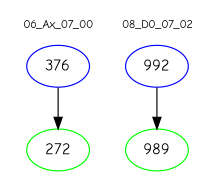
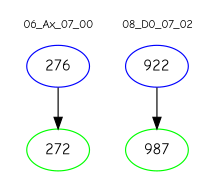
(58, 66) -> (58, 66)
(157, 66) -> (157, 66)
(157, 150) -> (157, 150)
